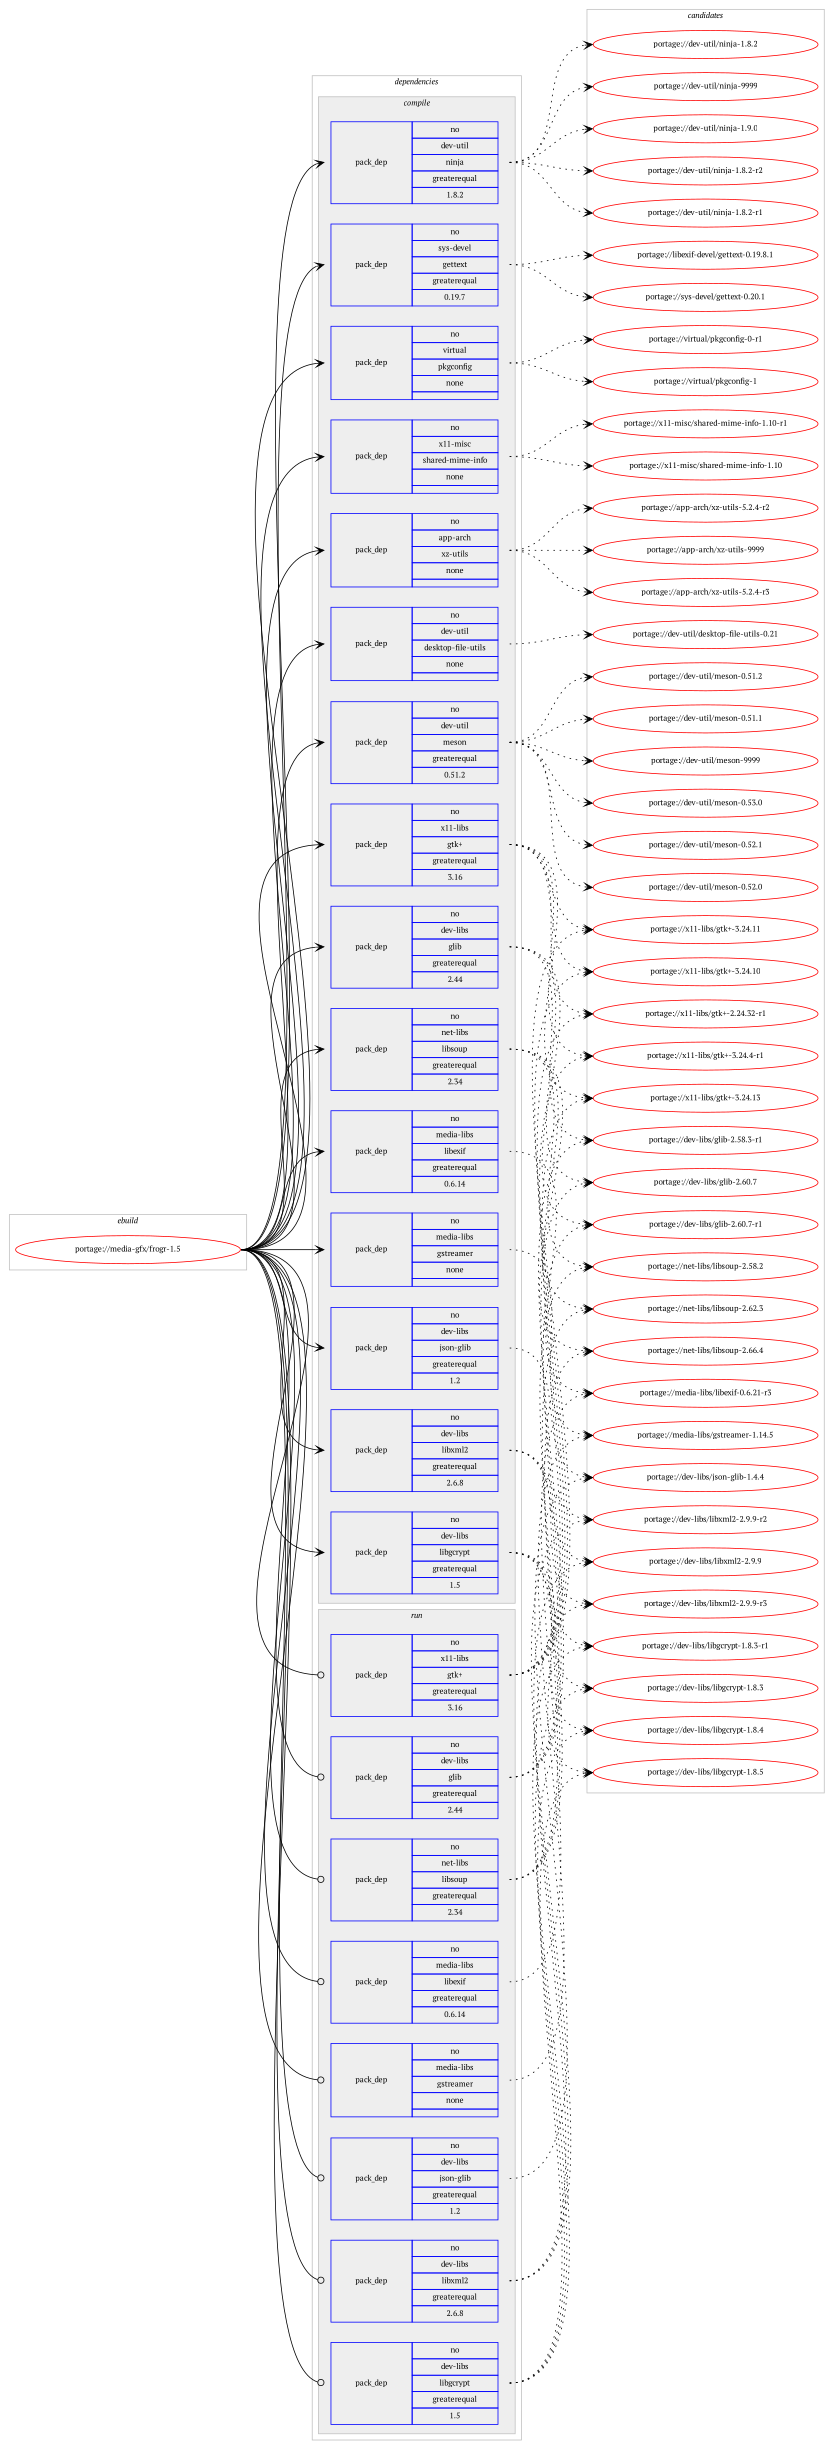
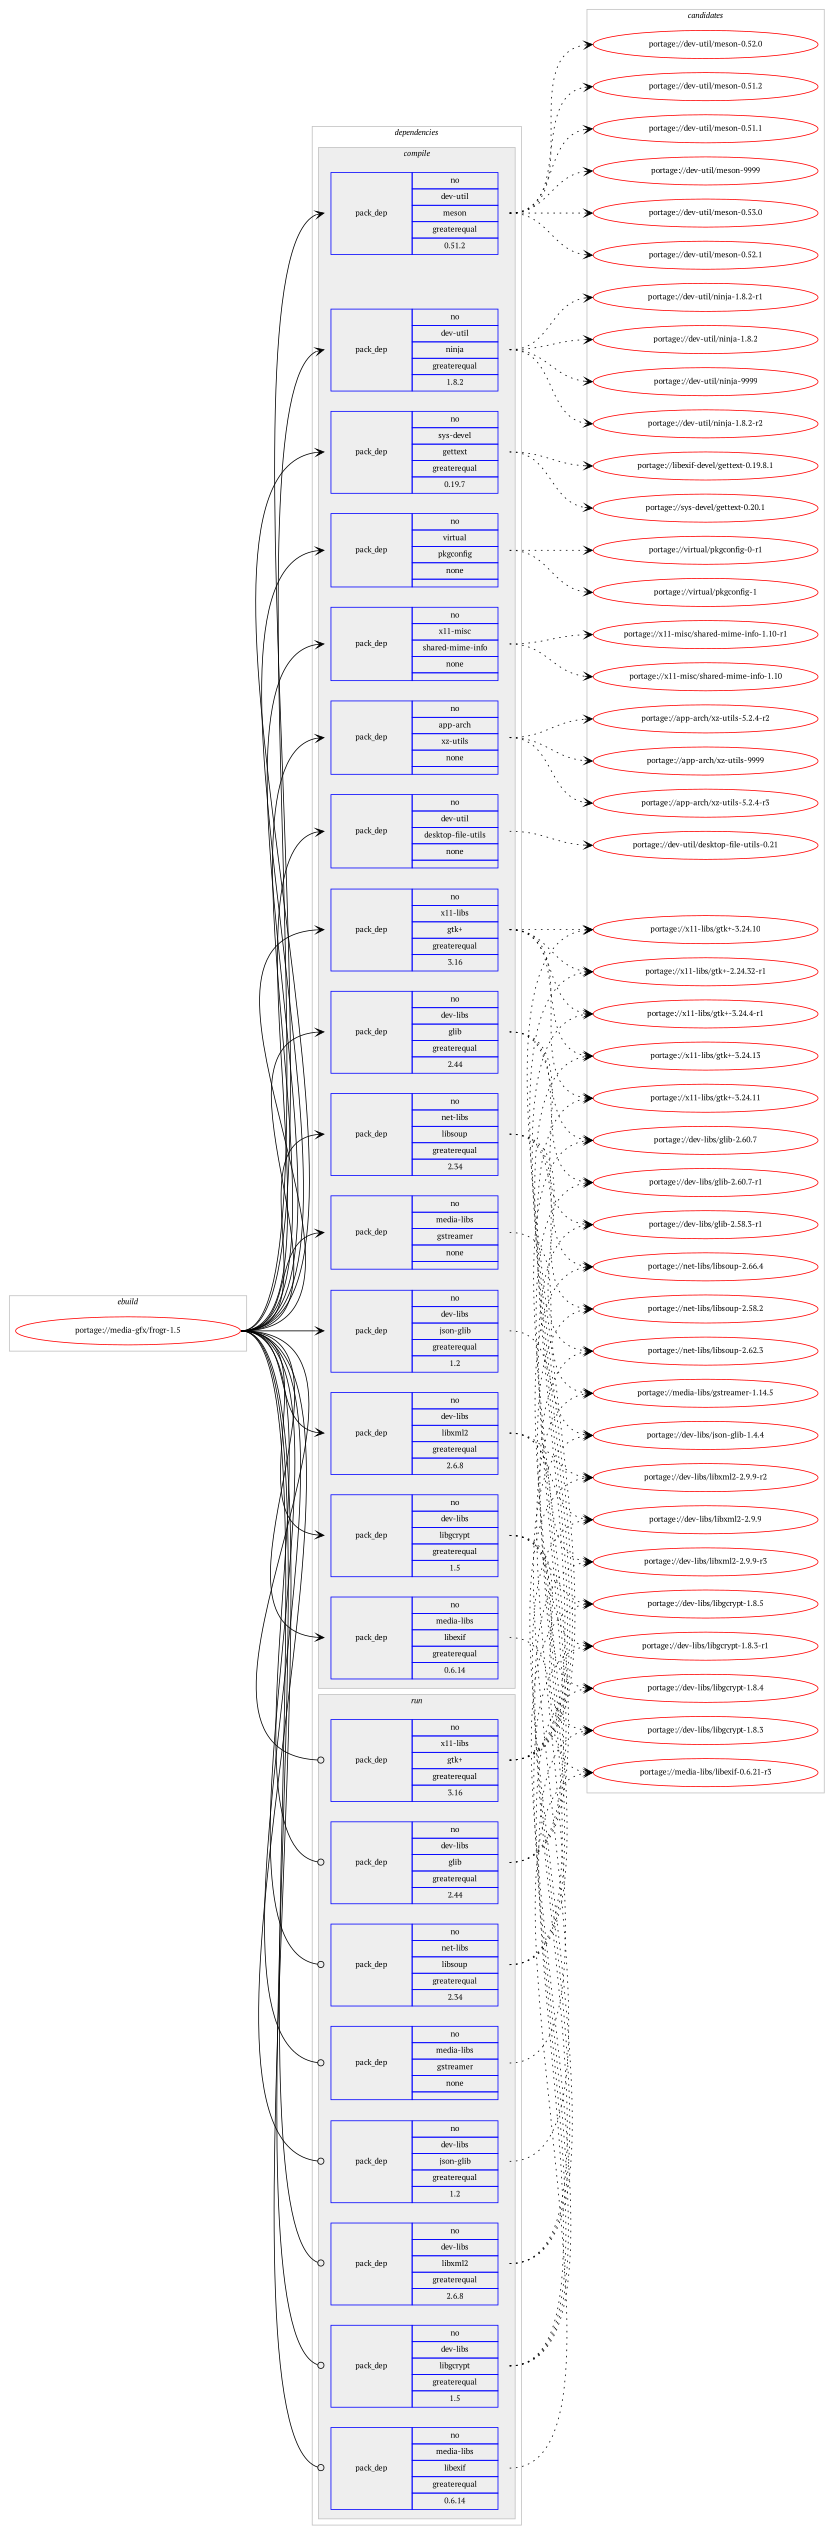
(706, 129) -> none
